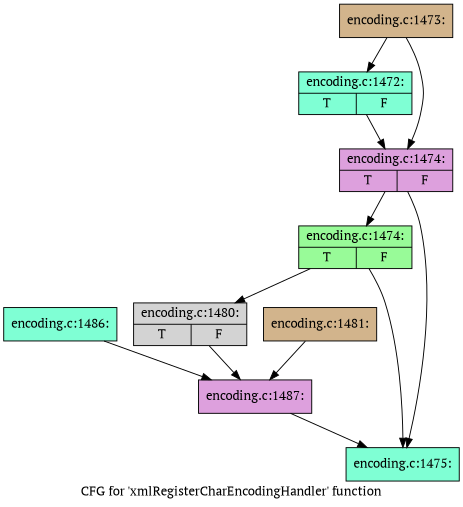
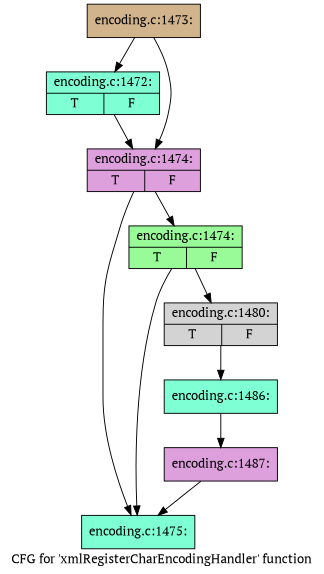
(320, 324) -> none
(222, 359) -> (221, 358)
